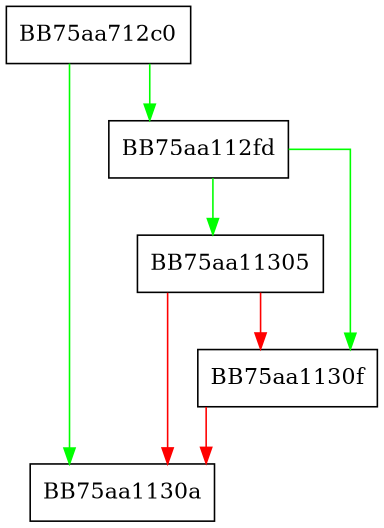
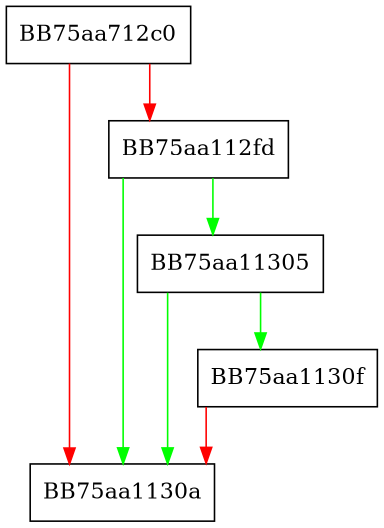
(150, 84) -> (150, 84)
(350, 210) -> (123, 313)
(70, 256) -> (70, 256)
(261, 313) -> (261, 313)
(168, 370) -> (168, 370)
